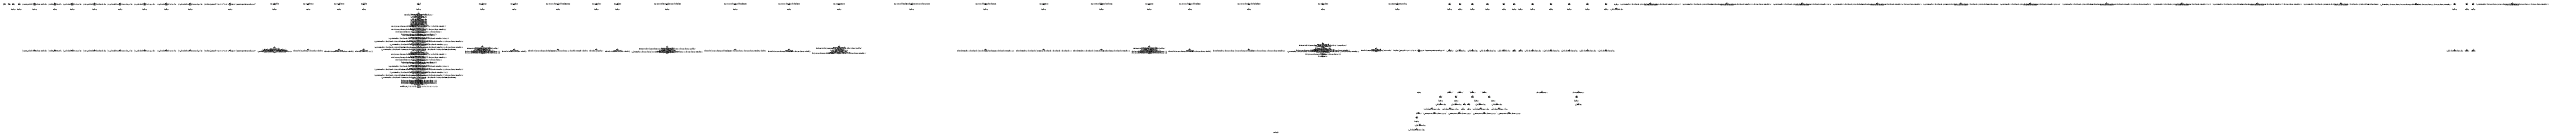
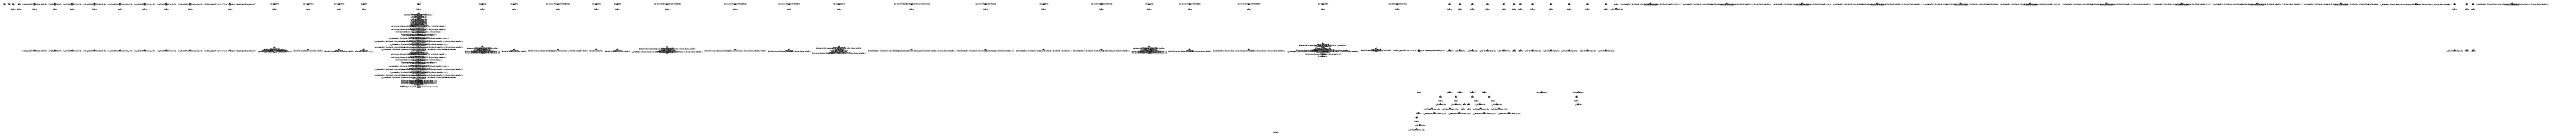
none -> (1520, 4)
none -> (912, 51)
